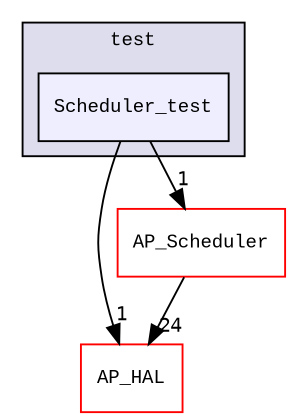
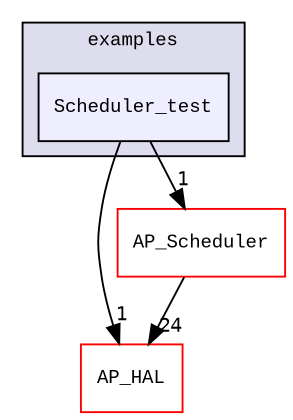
(134, 40) -> (134, 40)
